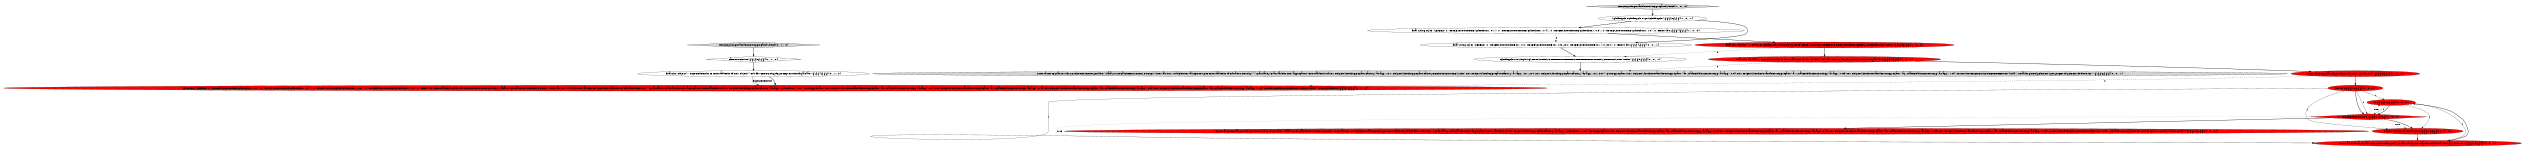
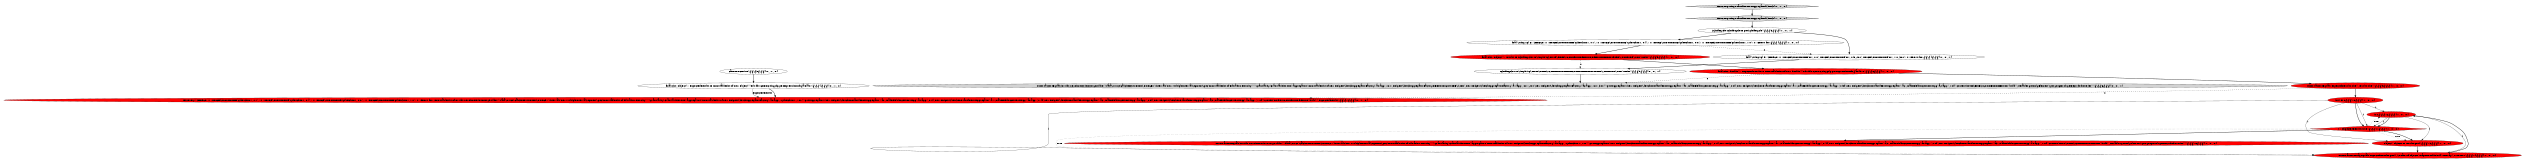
(754, 51) -> (1752, 12)
(754, 59) -> (754, 71)
